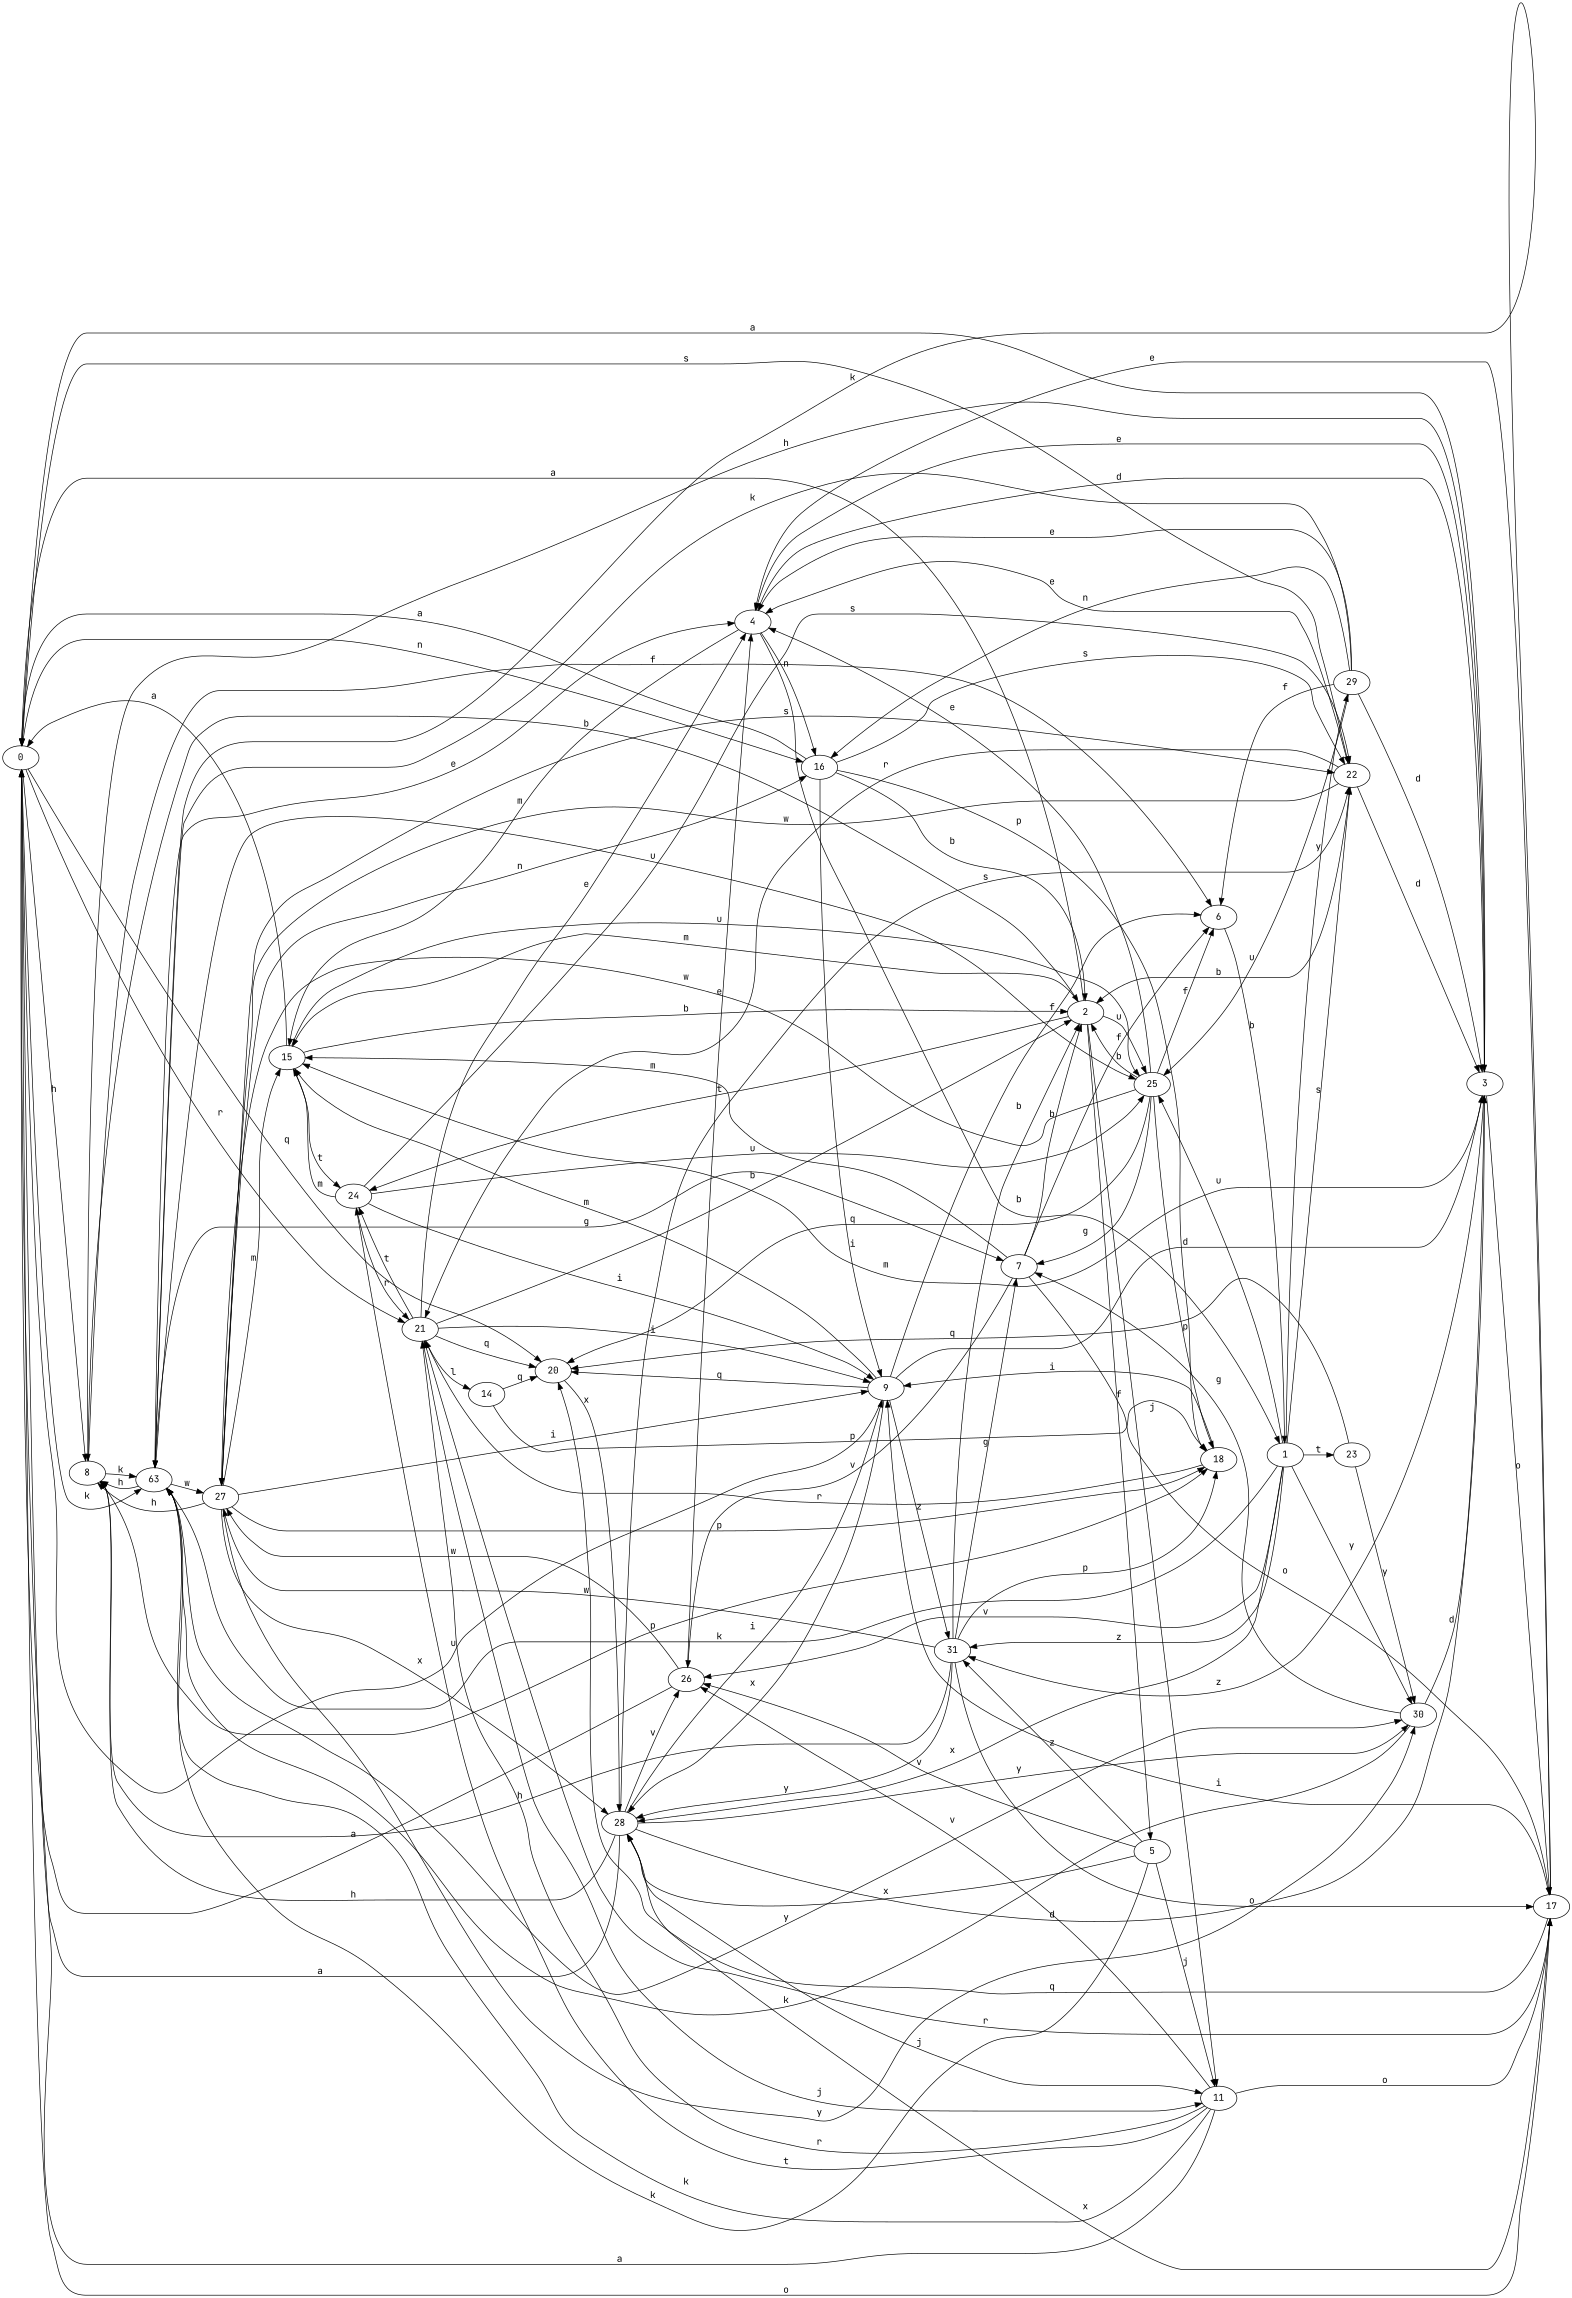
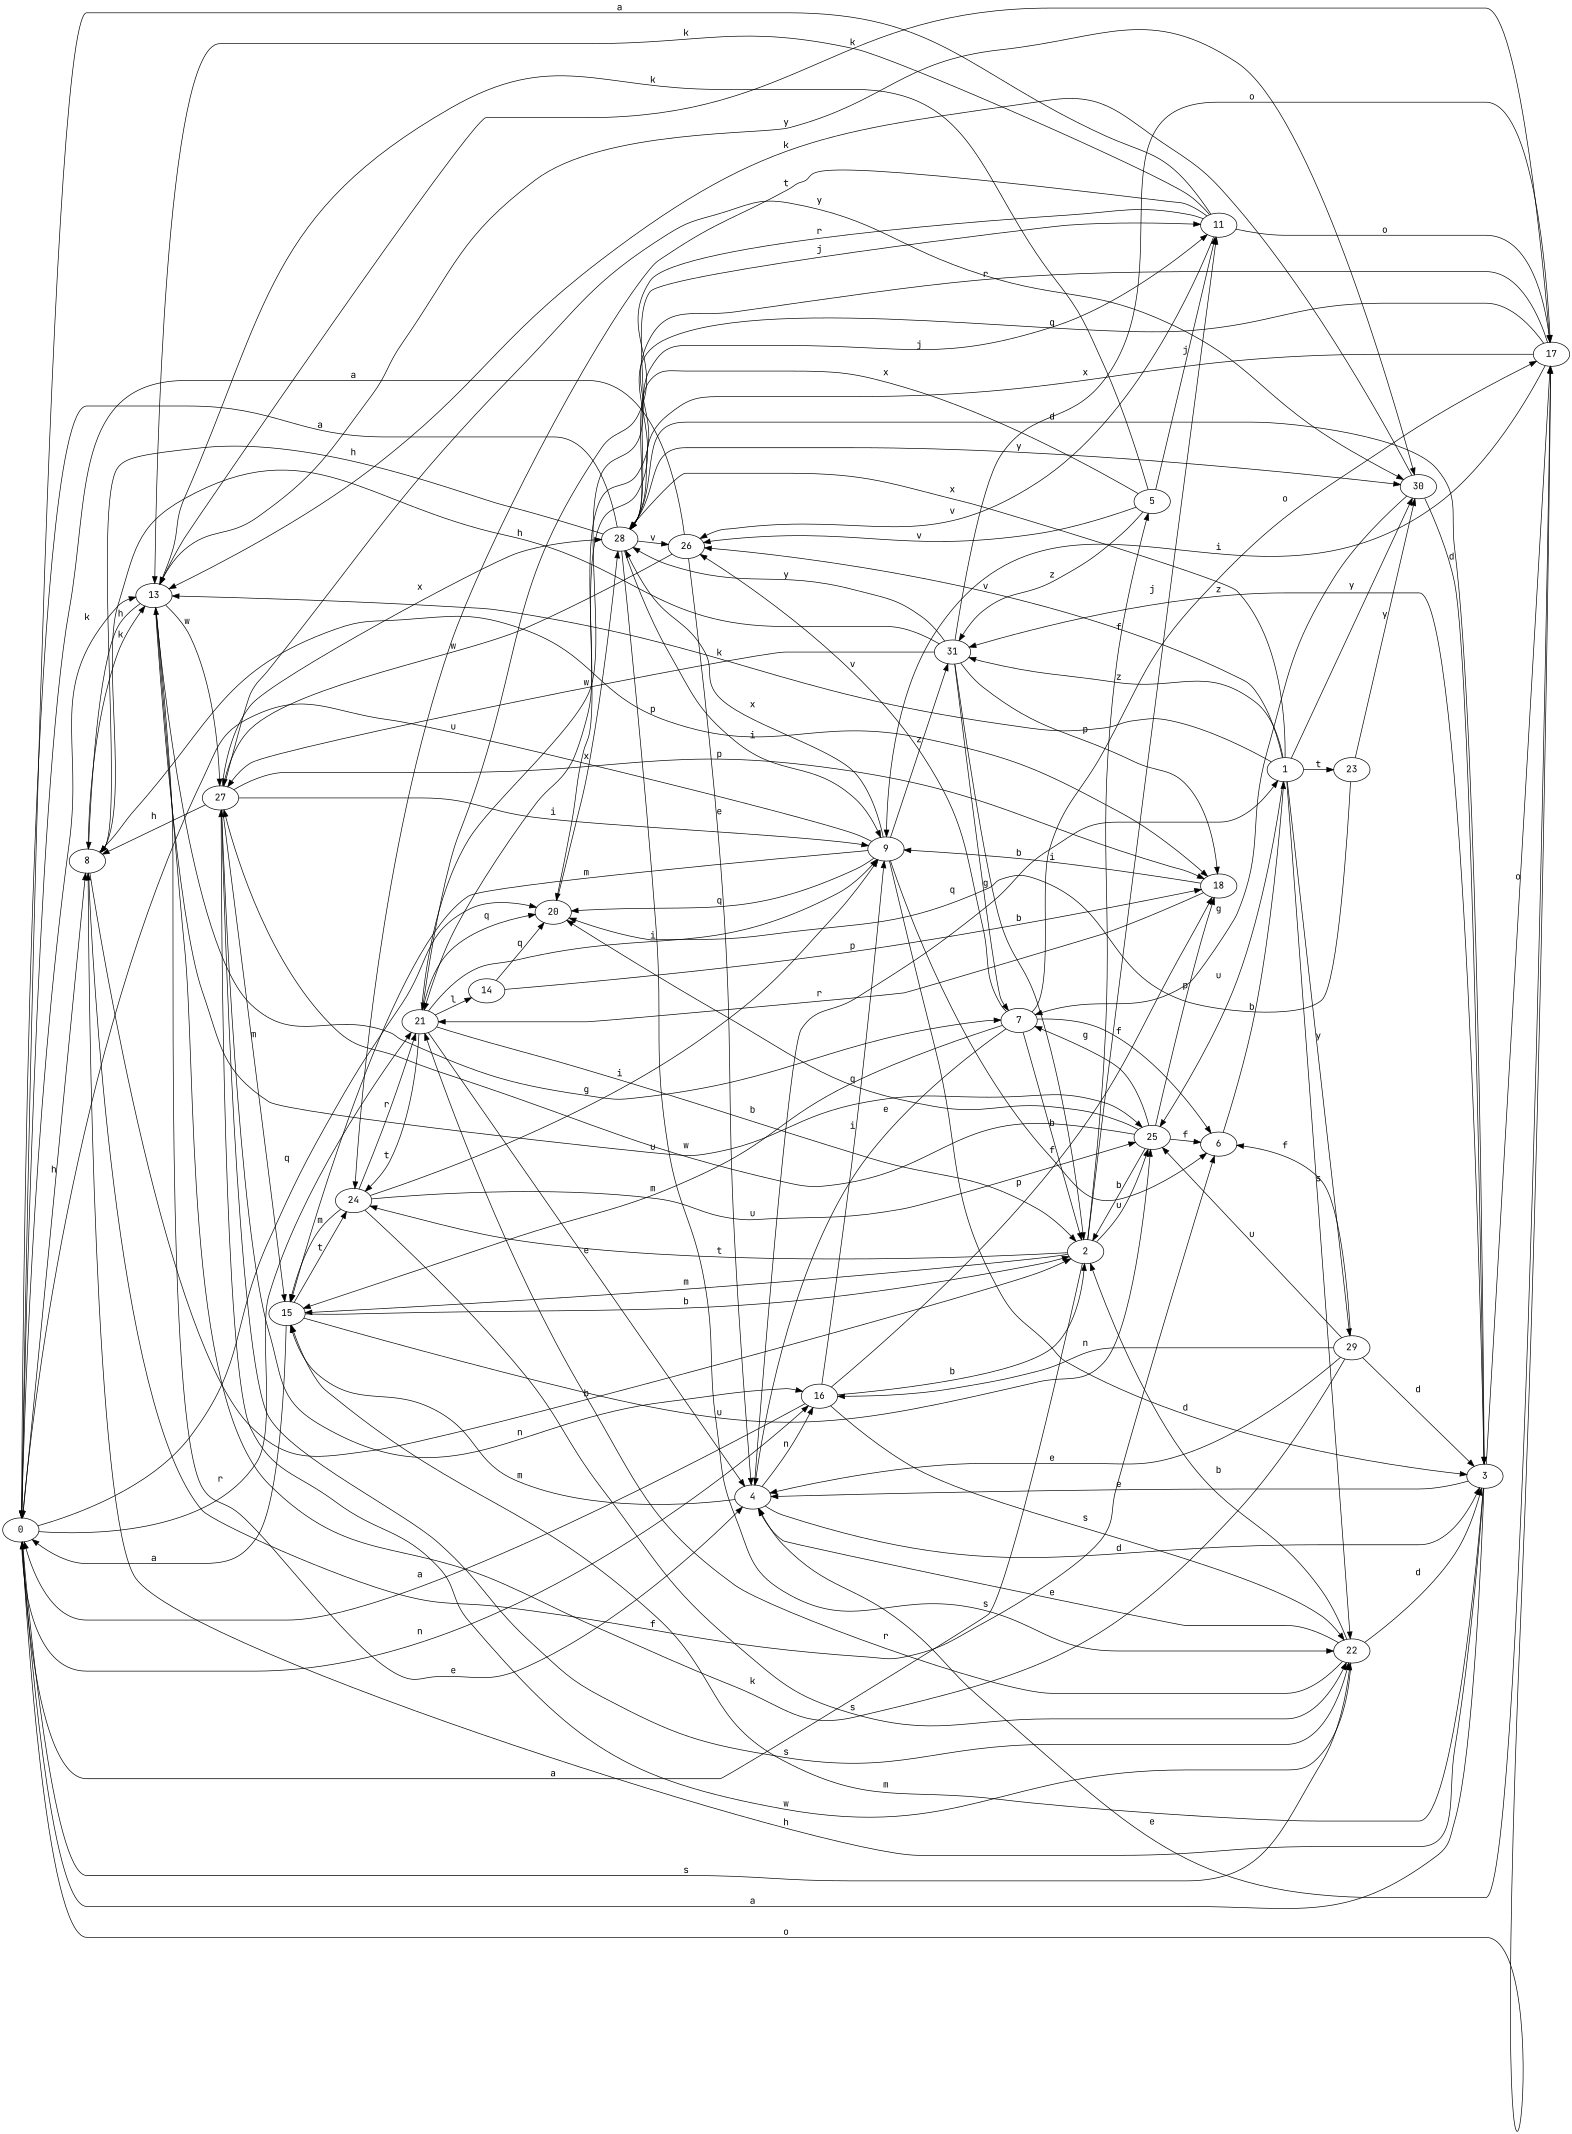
(1026, 781) -> (828, 1223)
(154, 1480) -> (154, 596)
